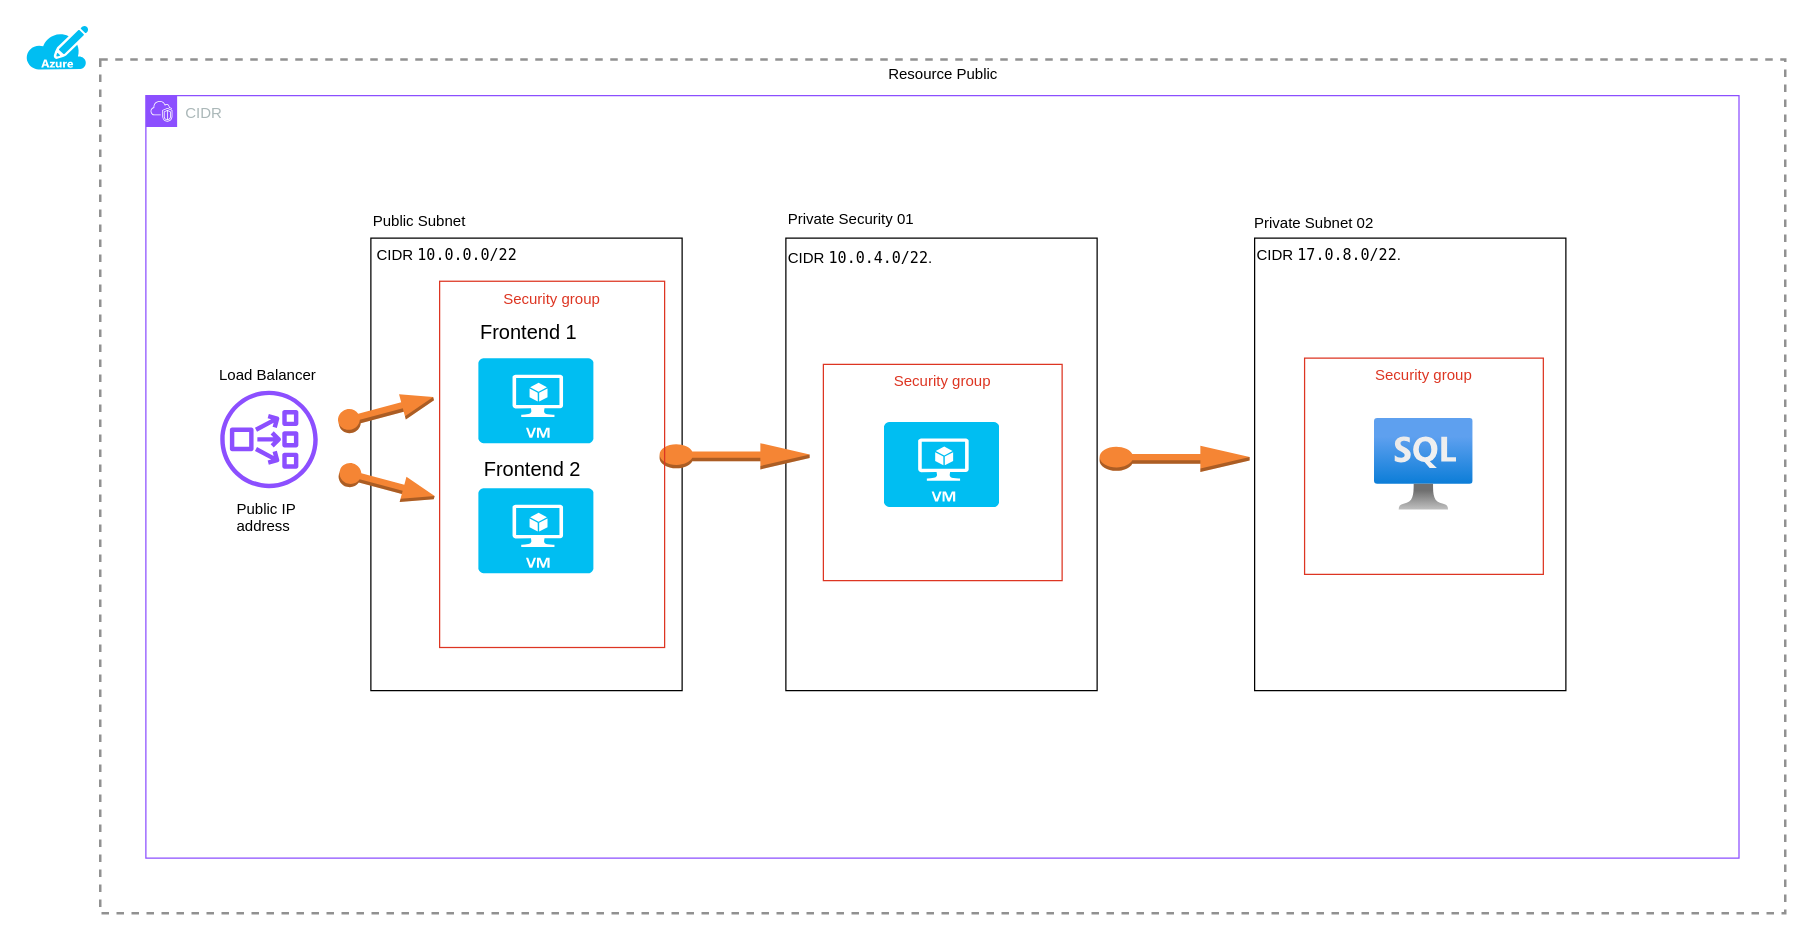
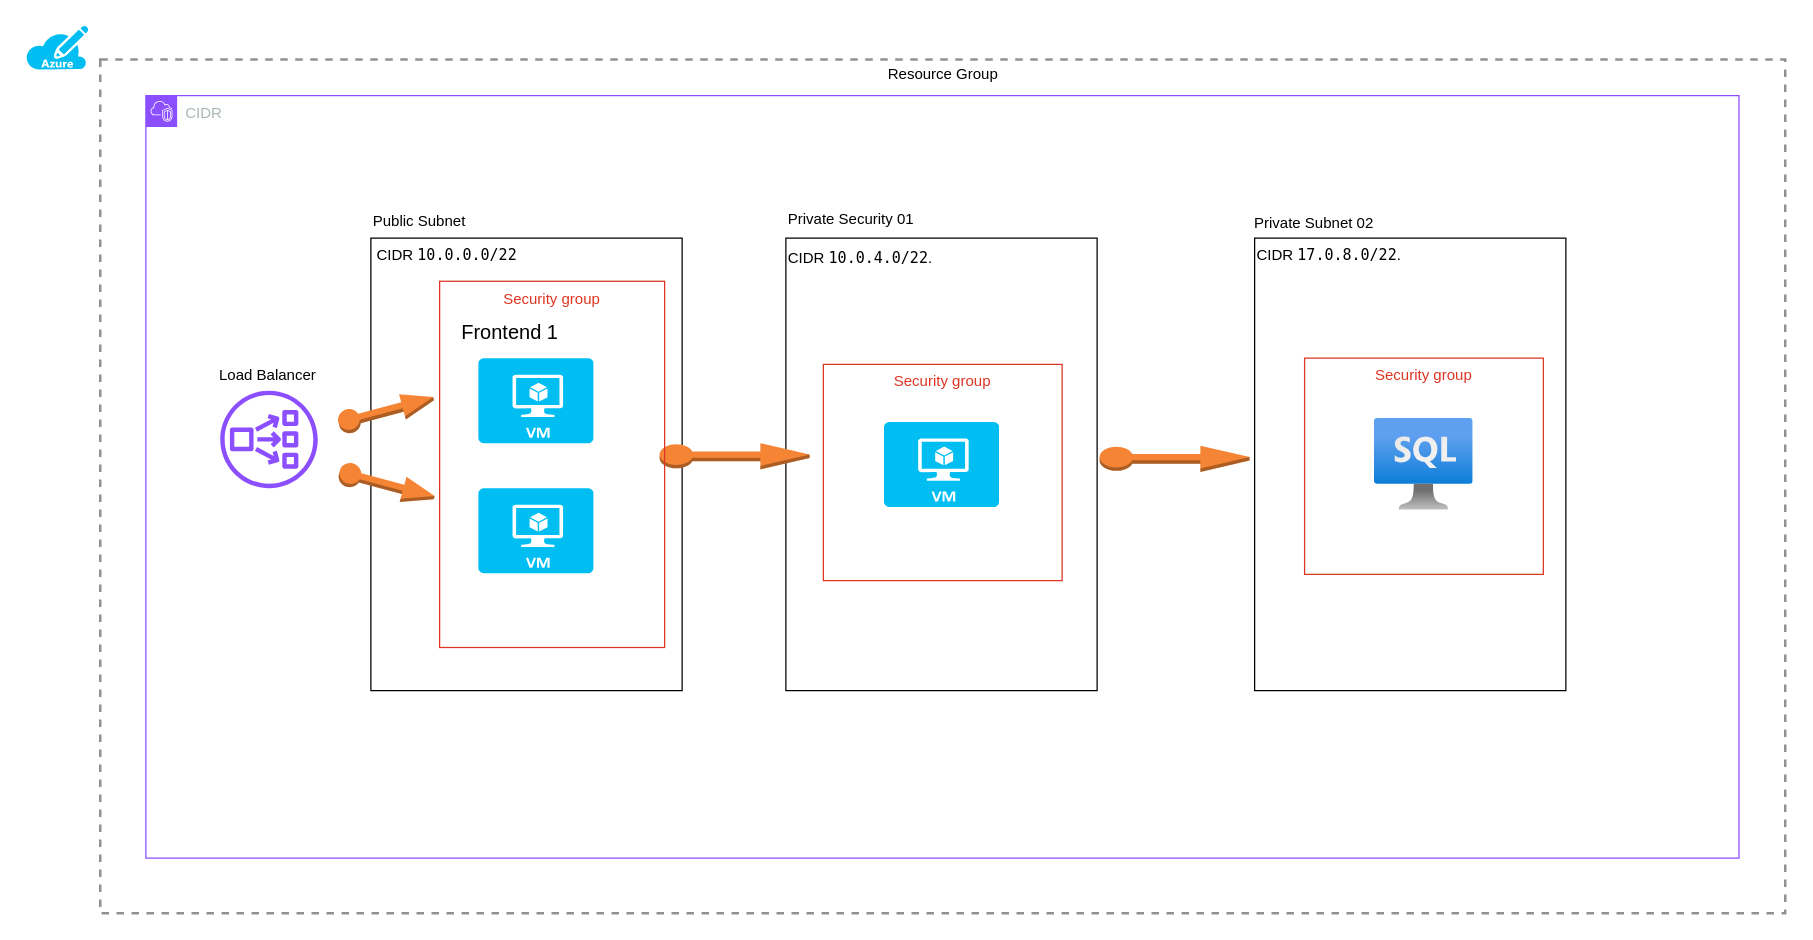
(943, 75) -> (943, 75)
(529, 332) -> (510, 332)
(533, 469) -> none
(269, 514) -> none
